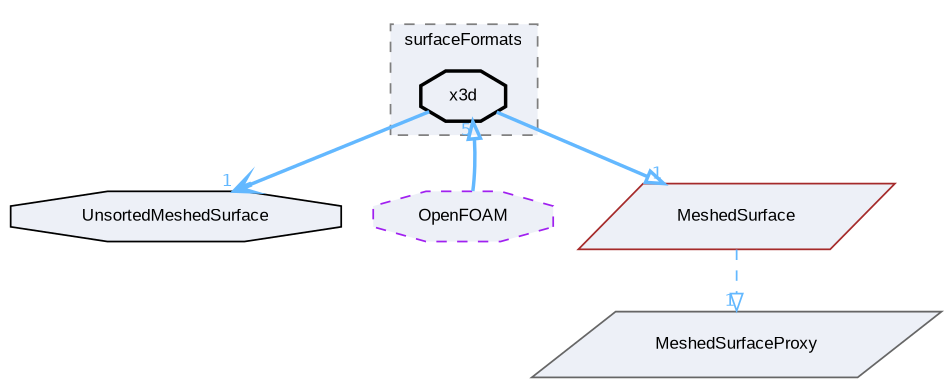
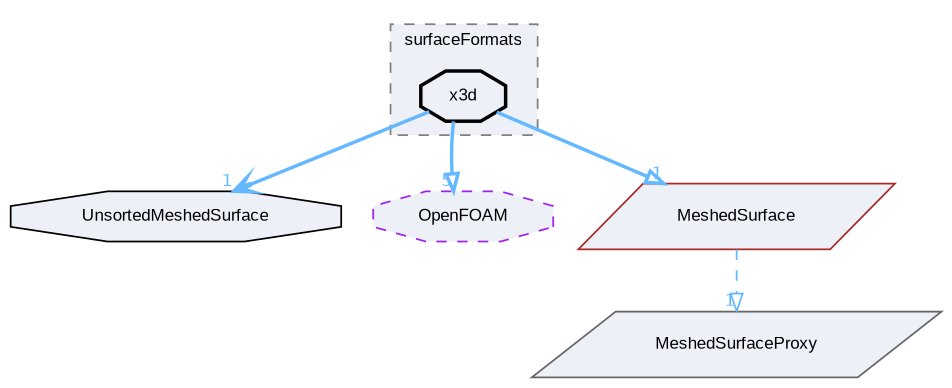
(475, 165) -> (452, 147)
